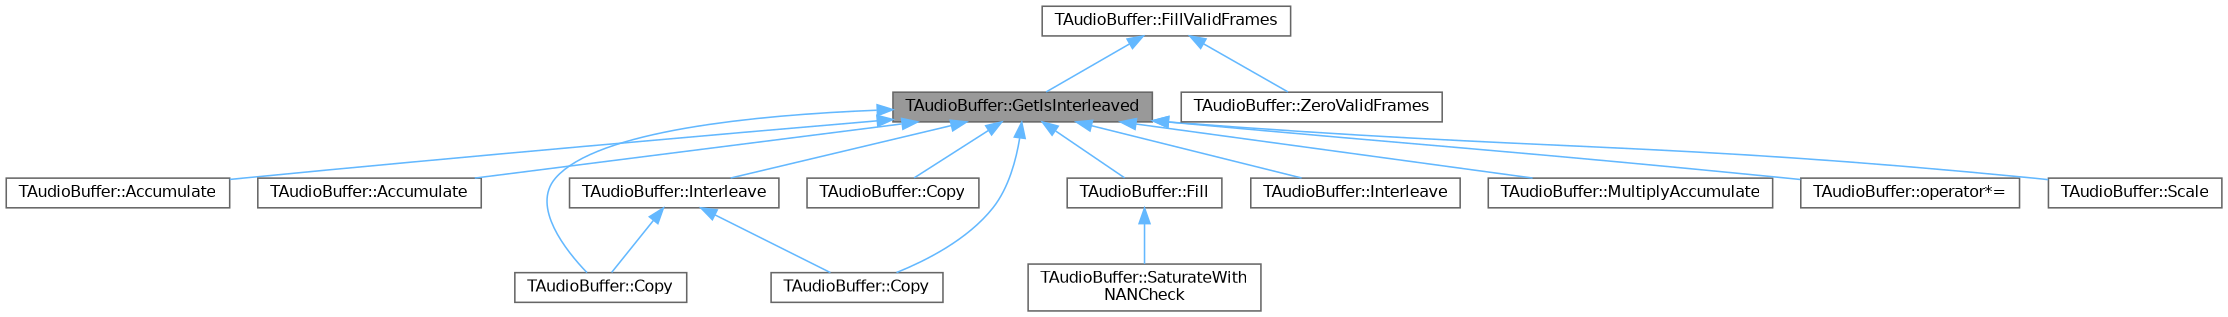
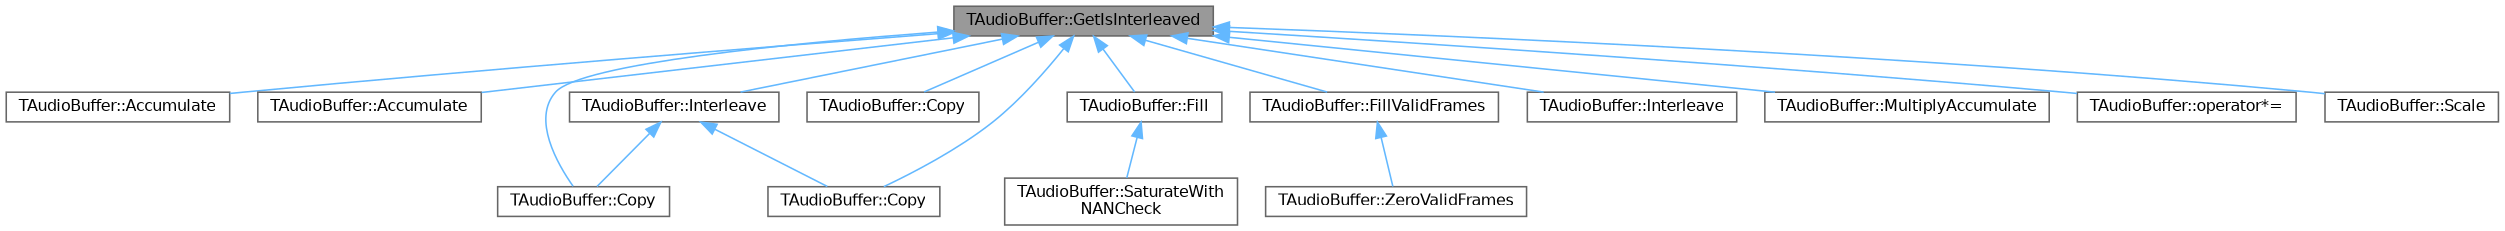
(1088, 68) -> (1236, 66)
